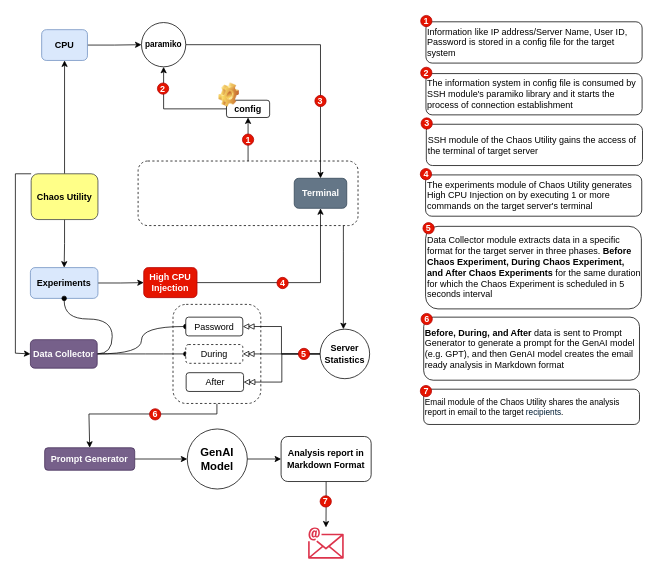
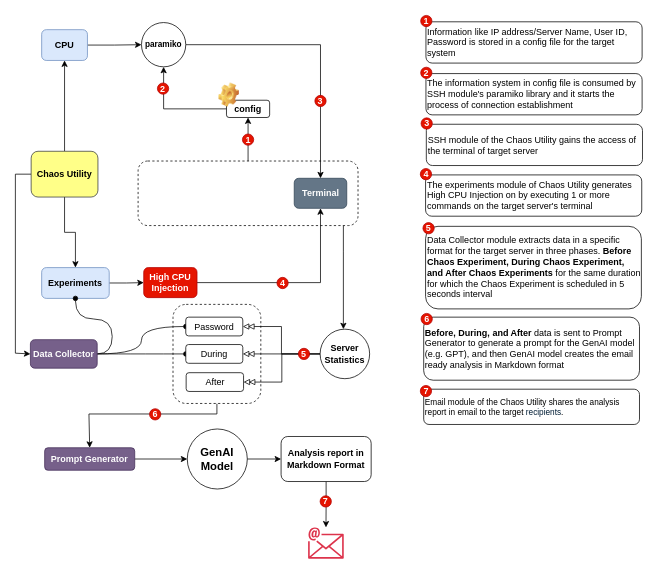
(65, 197) -> (65, 174)
(64, 283) -> (75, 283)
(214, 354) -> (214, 354)
